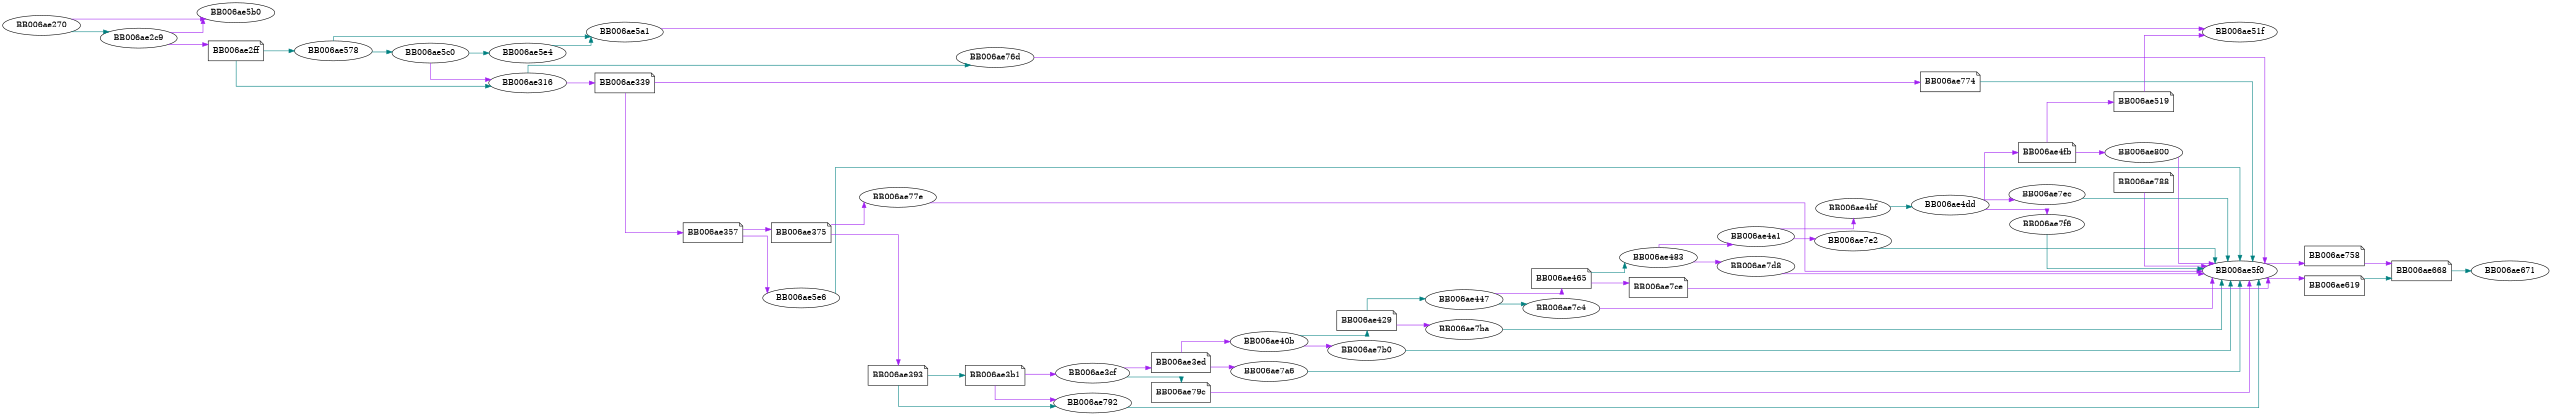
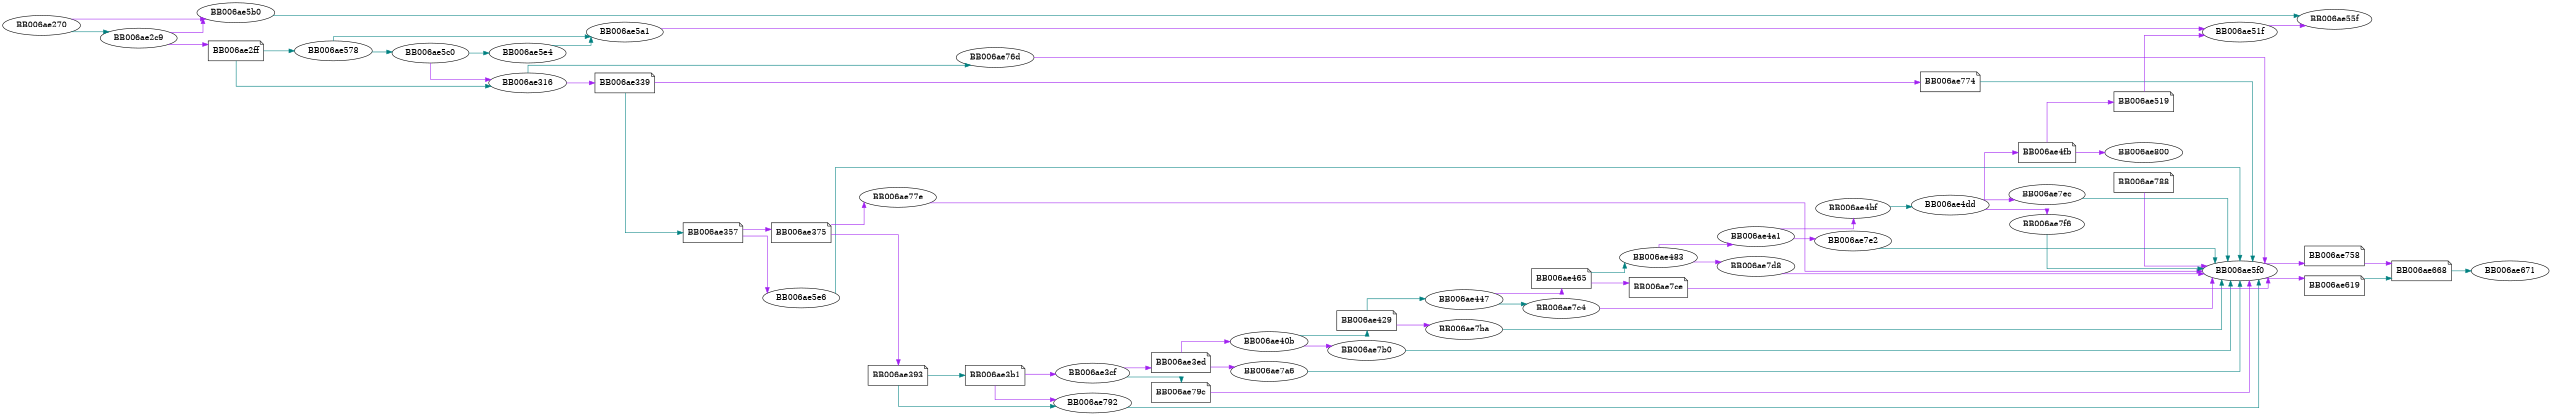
none -> (2334, 19)
(625, 189) -> (625, 189)
(2179, 226) -> none
